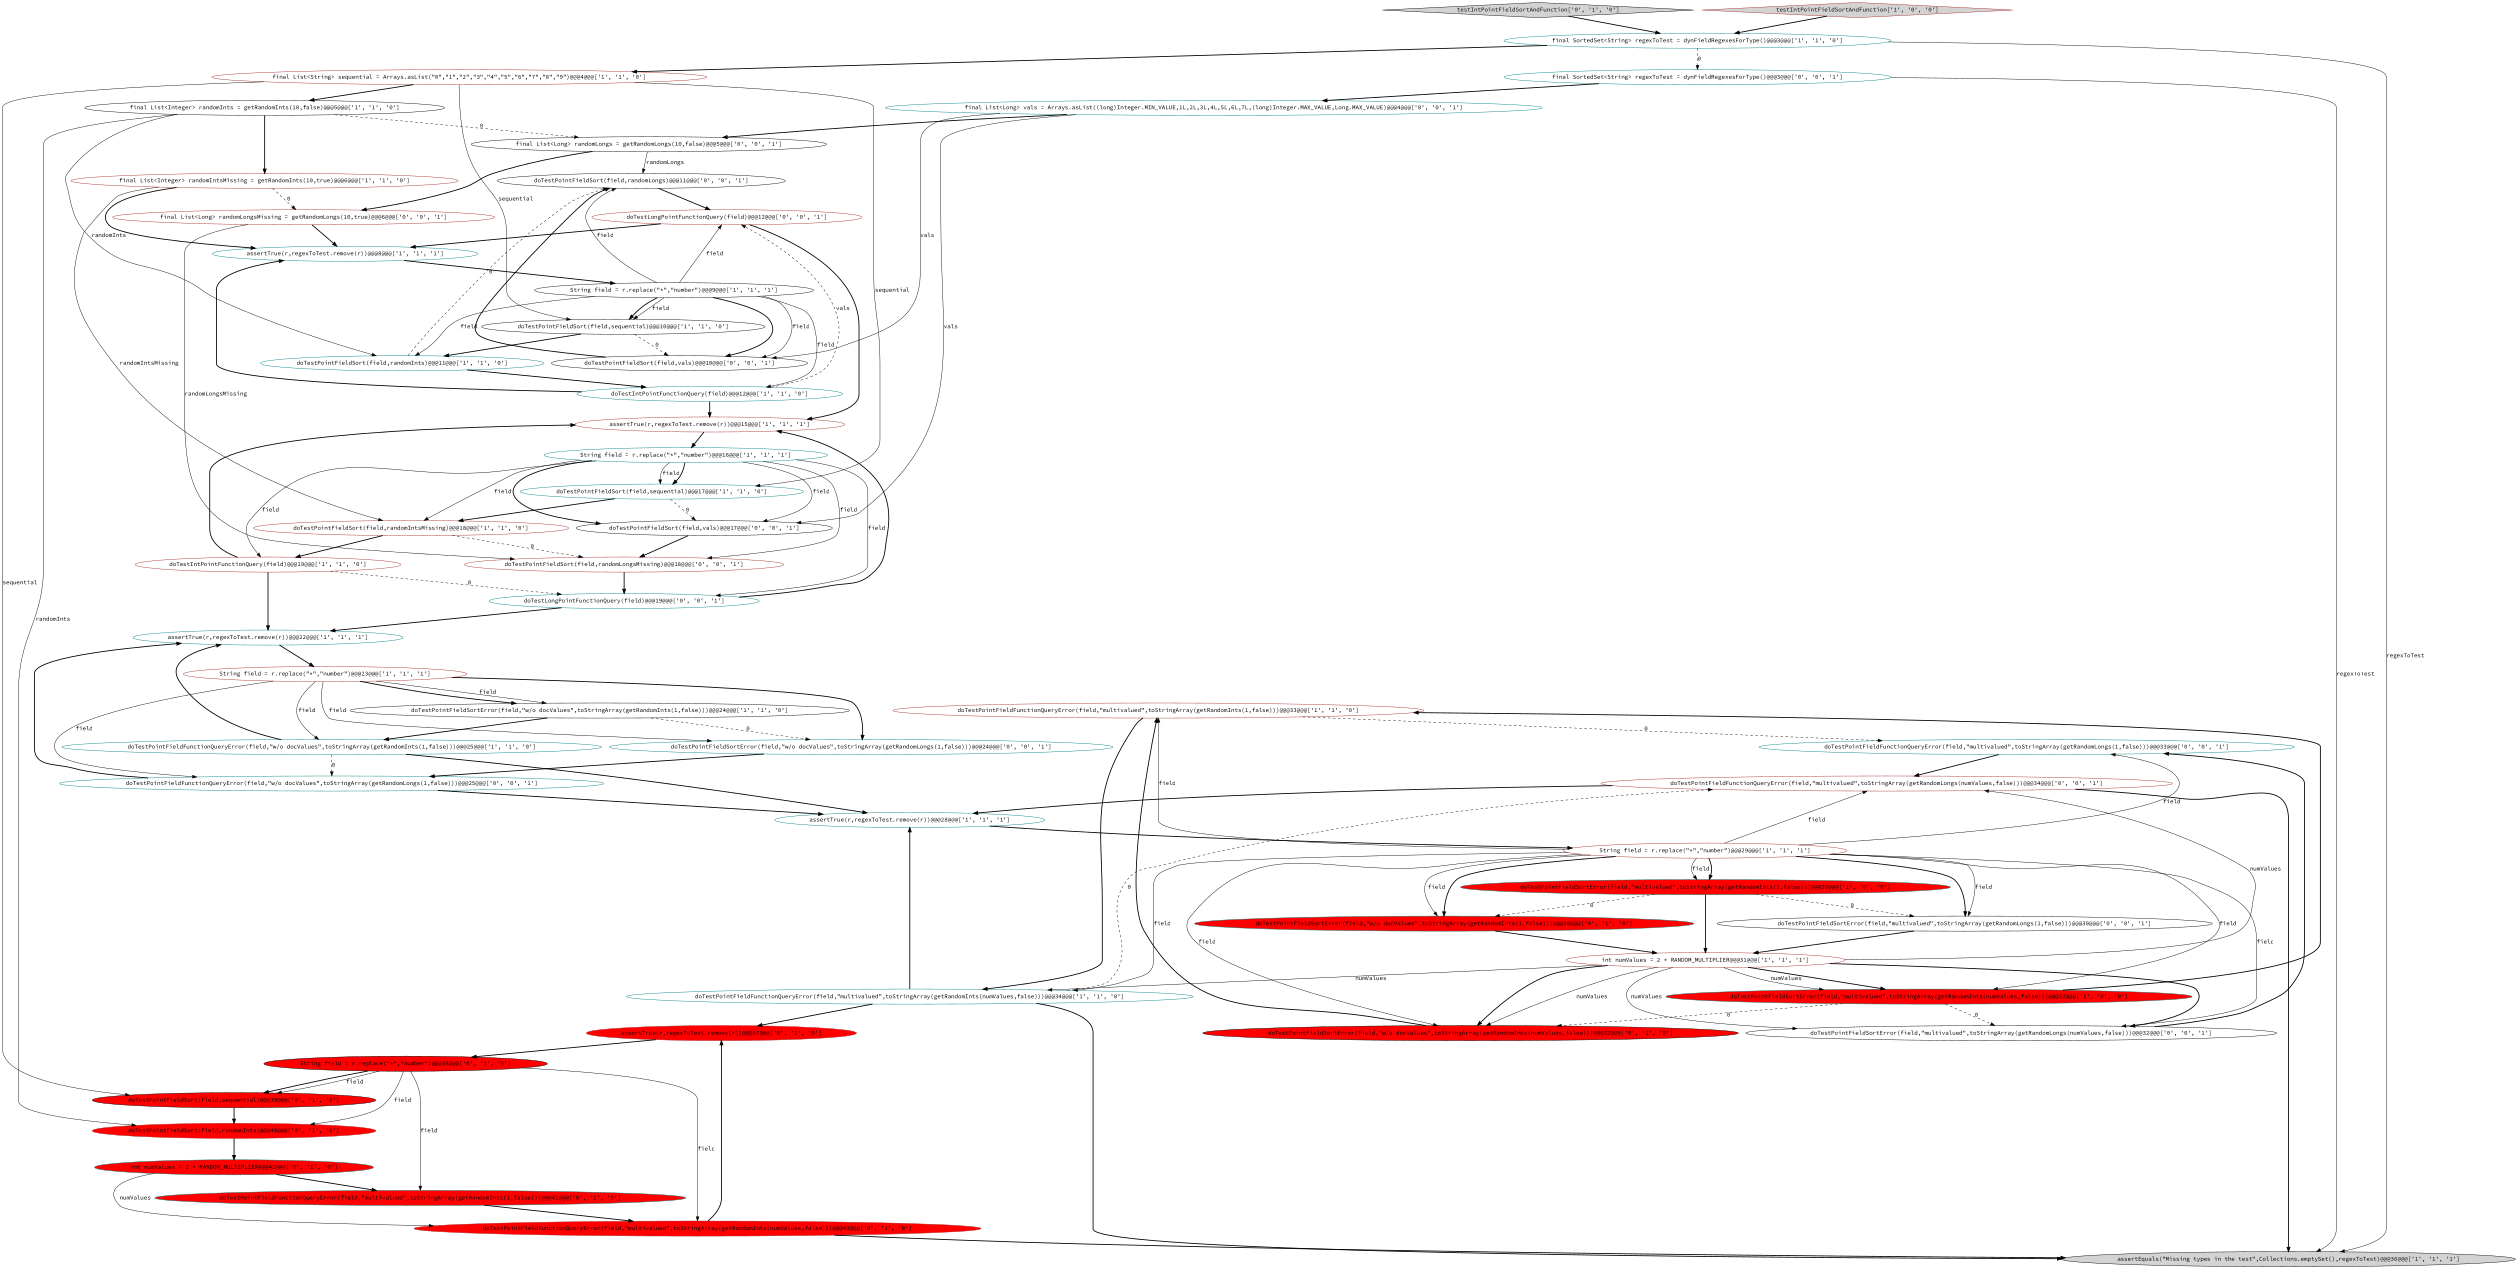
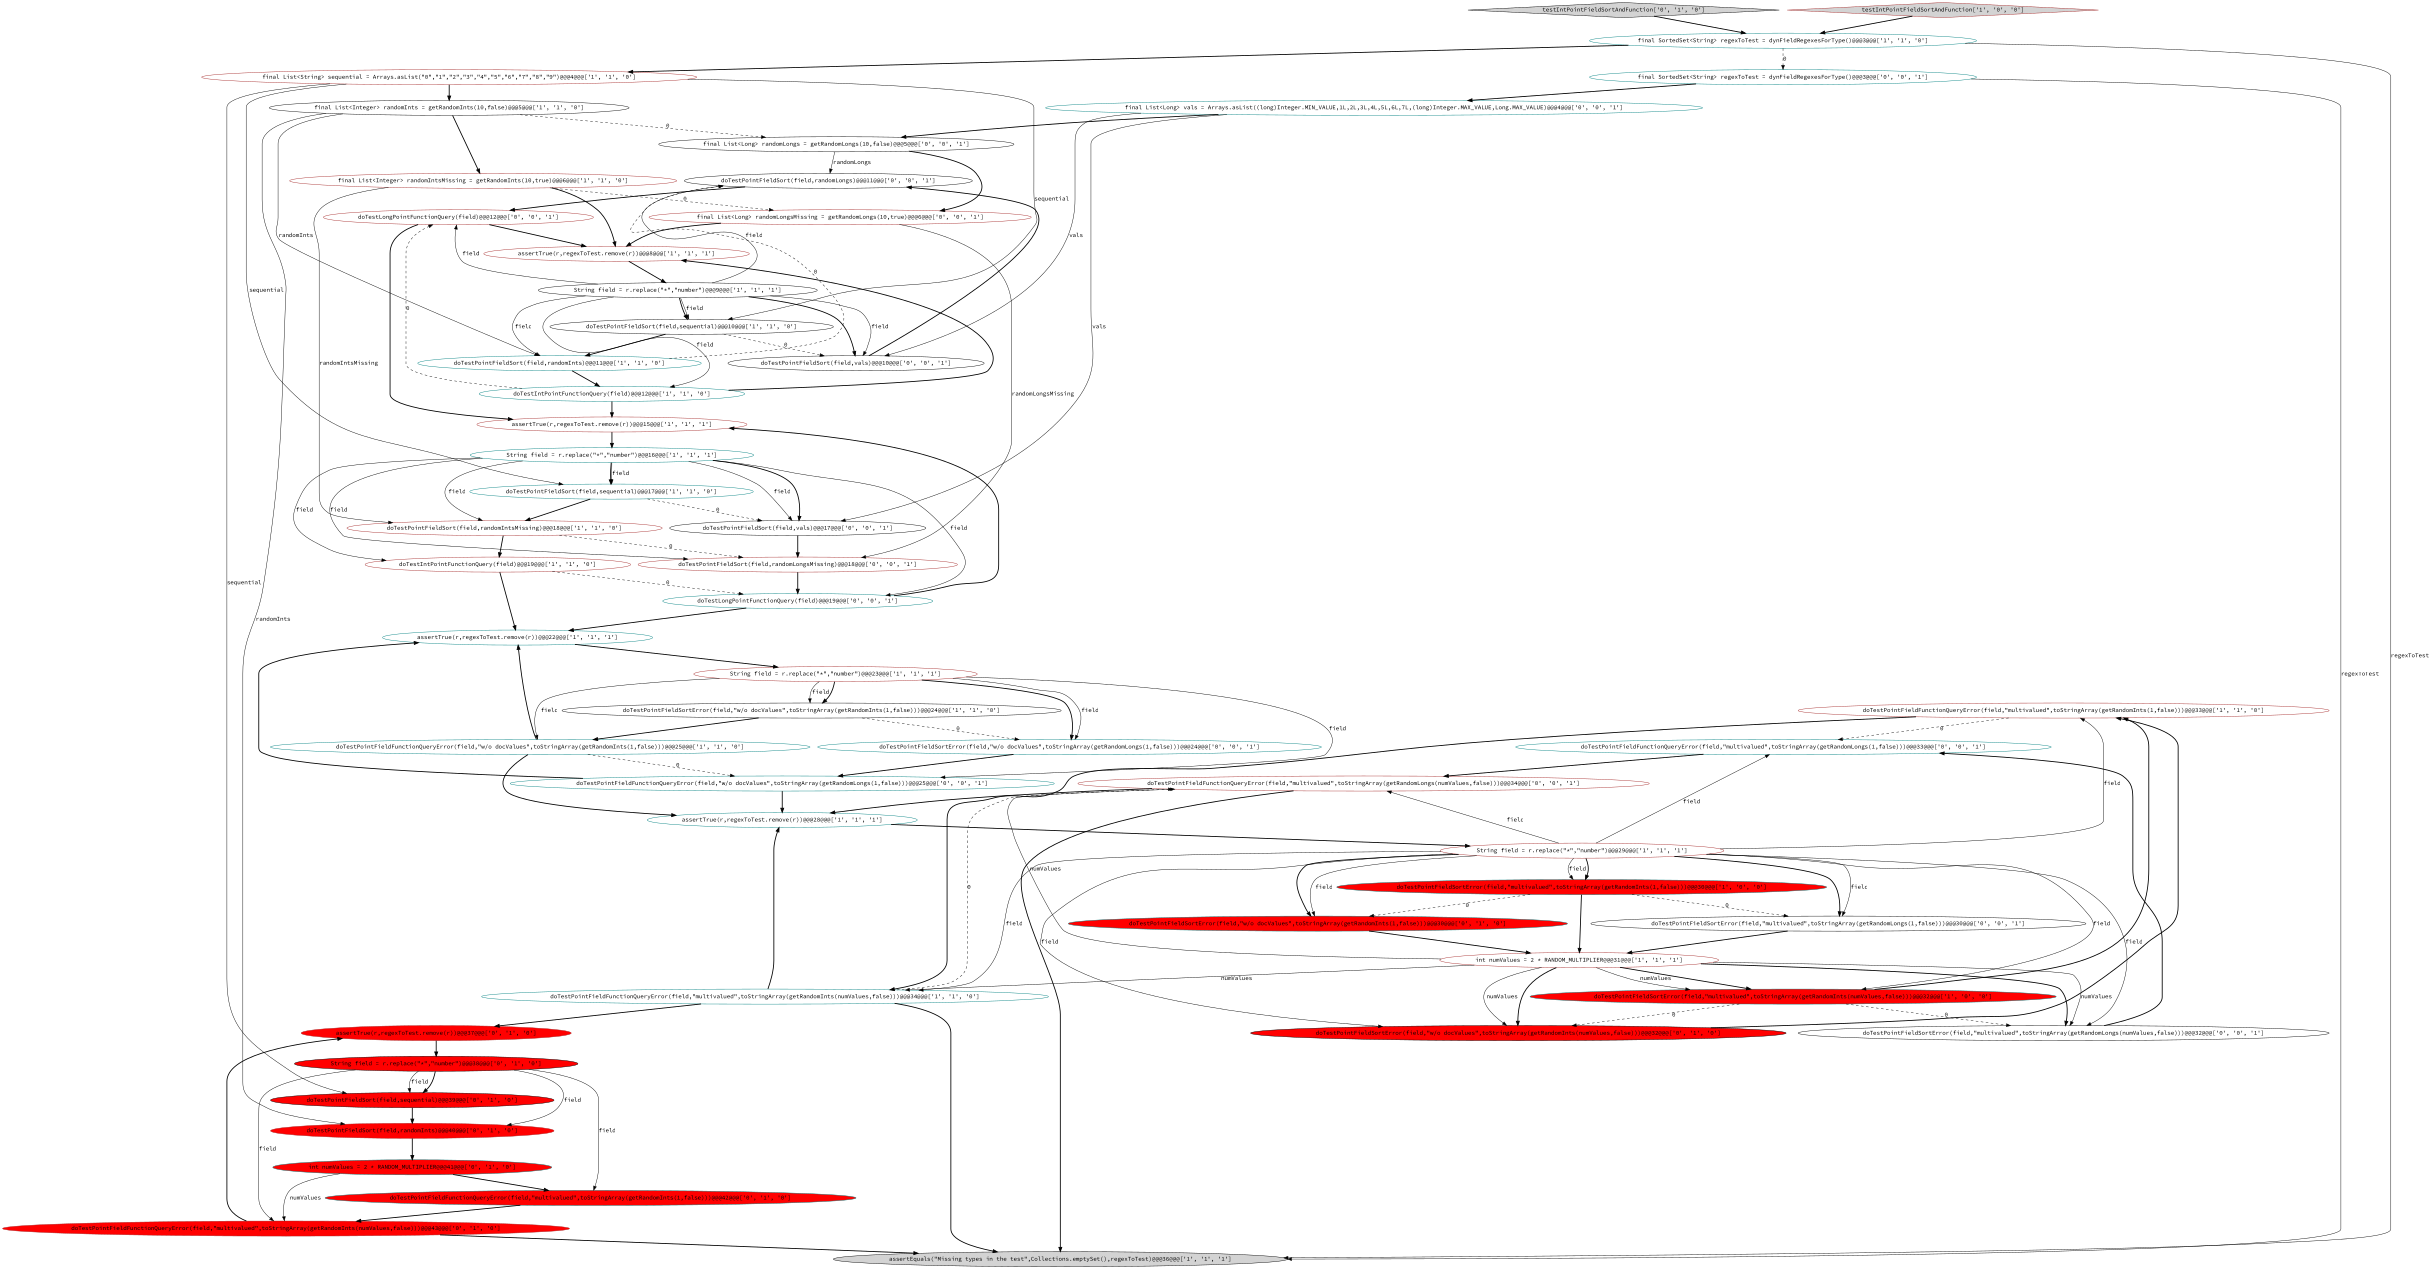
(345, 254) -> (617, 254)
(843, 309) -> (408, 309)
(337, 436) -> none
